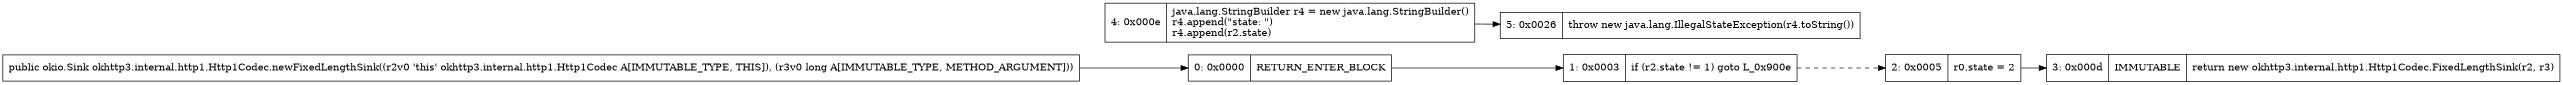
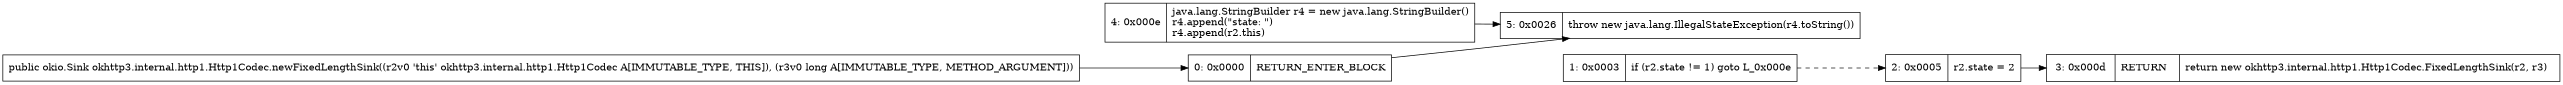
(1222, 33) -> (1219, 33)
(1474, 68) -> (1477, 49)
(1711, 68) -> (1711, 68)
(1984, 68) -> (1984, 68)
(2148, 68) -> (2144, 68)
